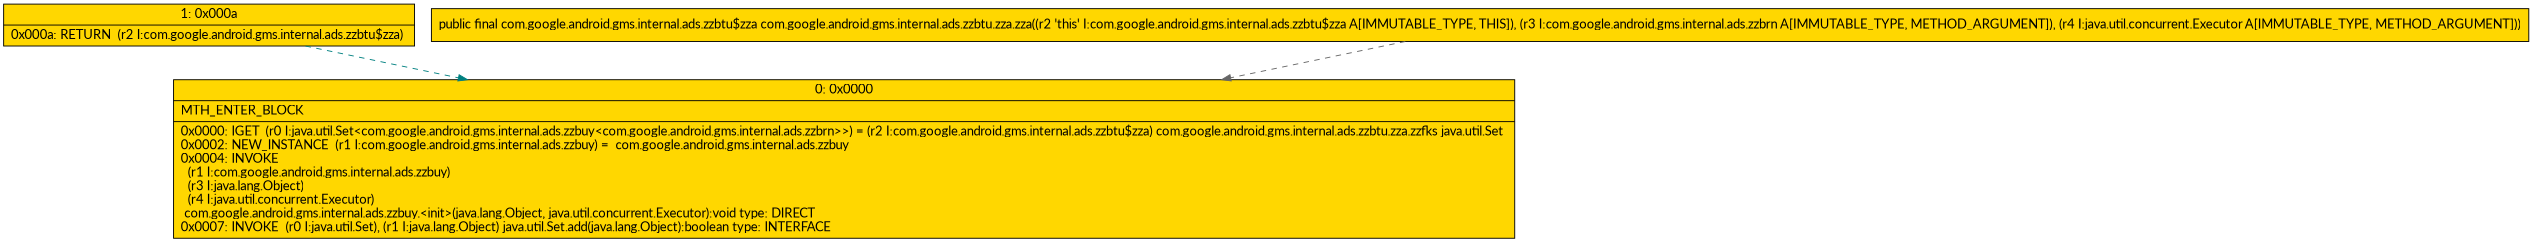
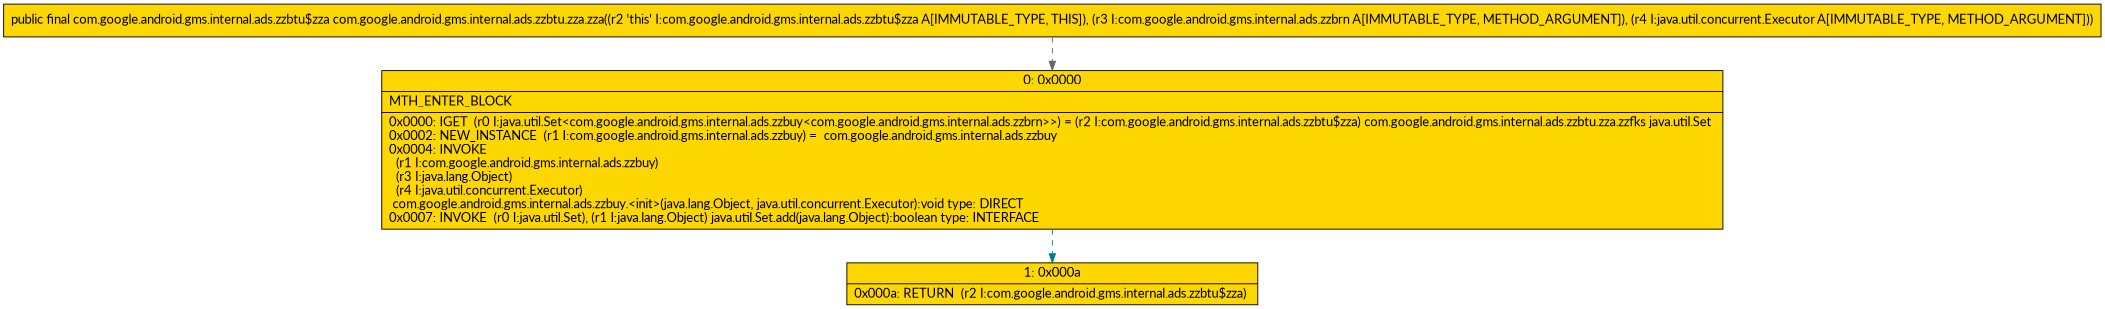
(382, 62) -> (1052, 241)
